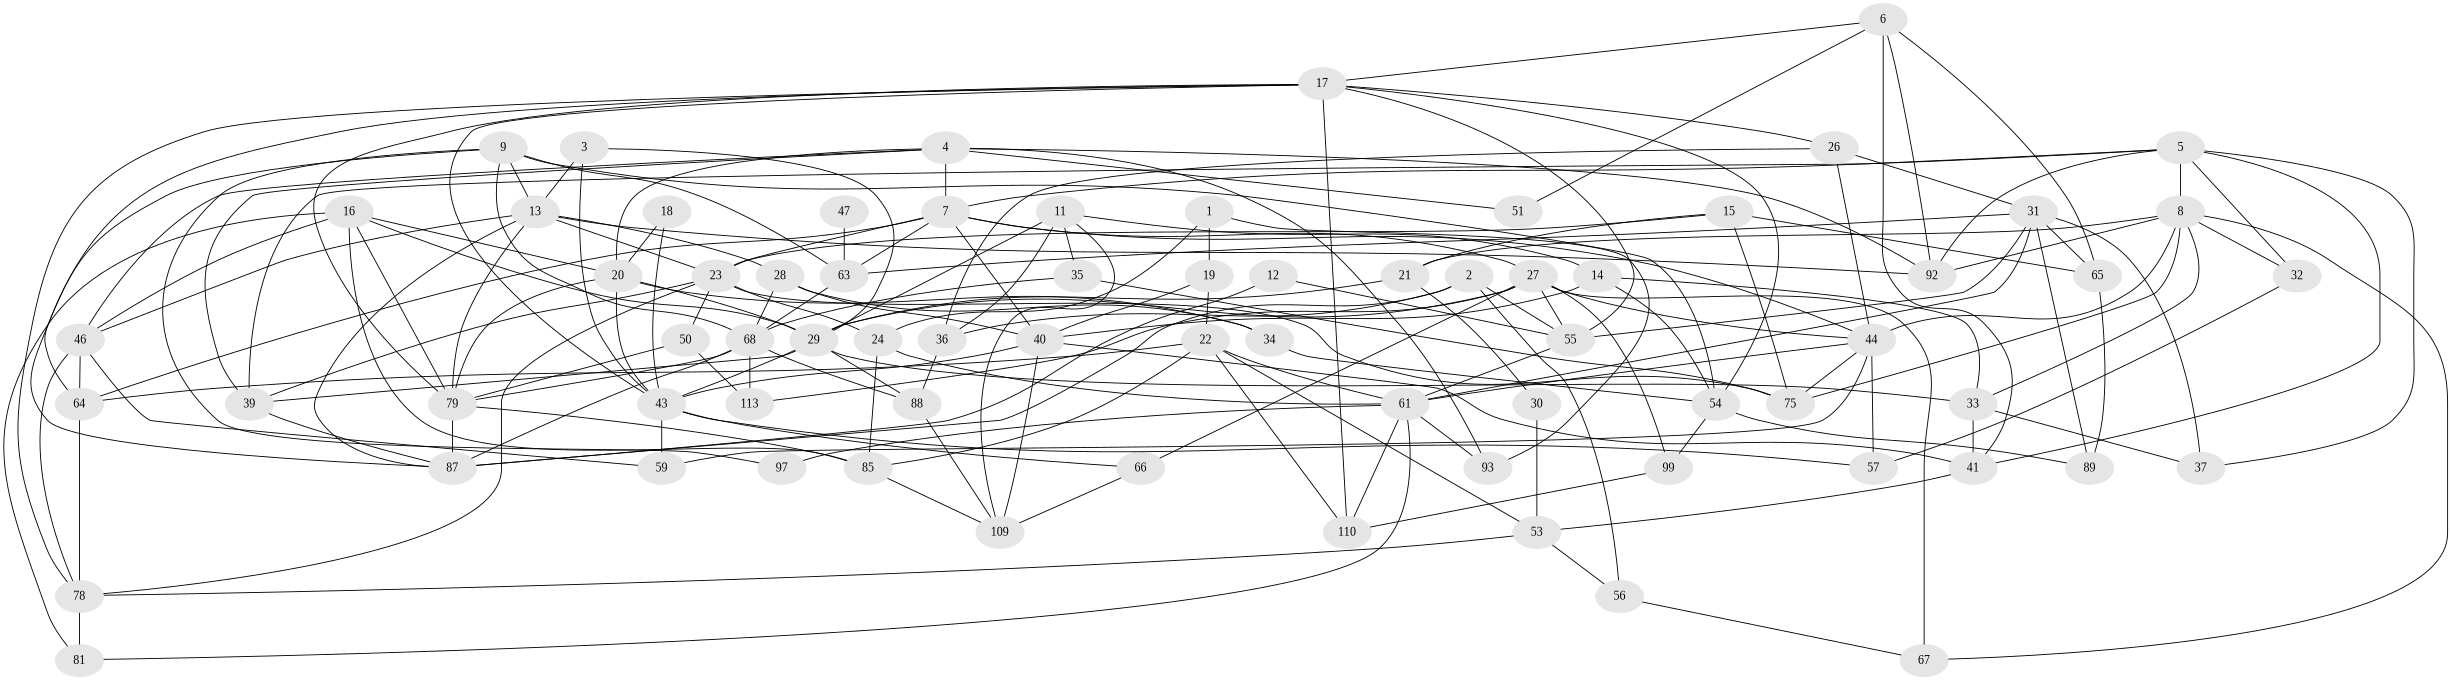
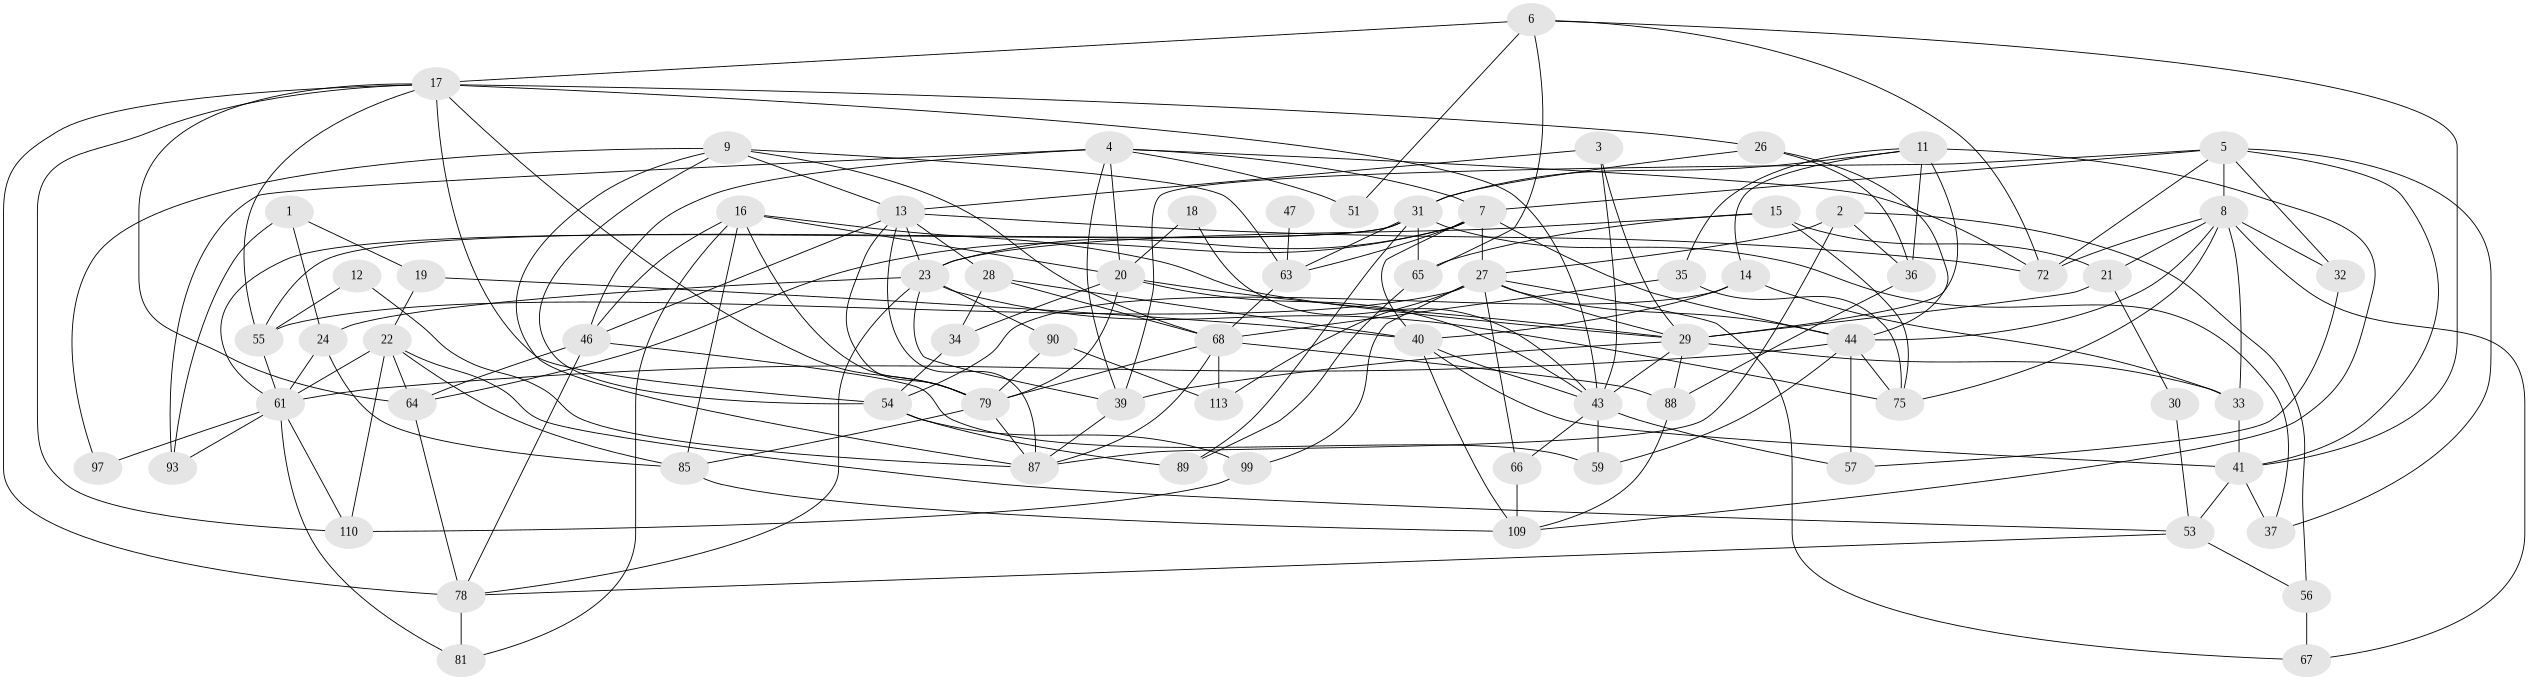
none -> (1667, 170)
(1932, 276) -> (2043, 276)
(1522, 309) -> (1665, 253)
(686, 340) -> (1053, 340)
(2073, 432) -> (2255, 500)
